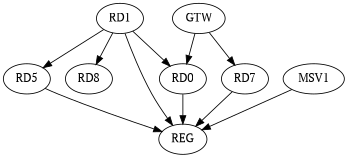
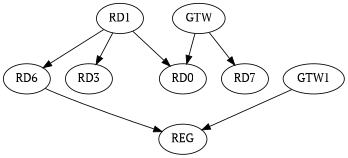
(143, 77) -> none
(27, 79) -> (27, 79)
(89, 79) -> (89, 79)
(314, 79) -> (314, 79)
(183, 105) -> none
(217, 106) -> none
